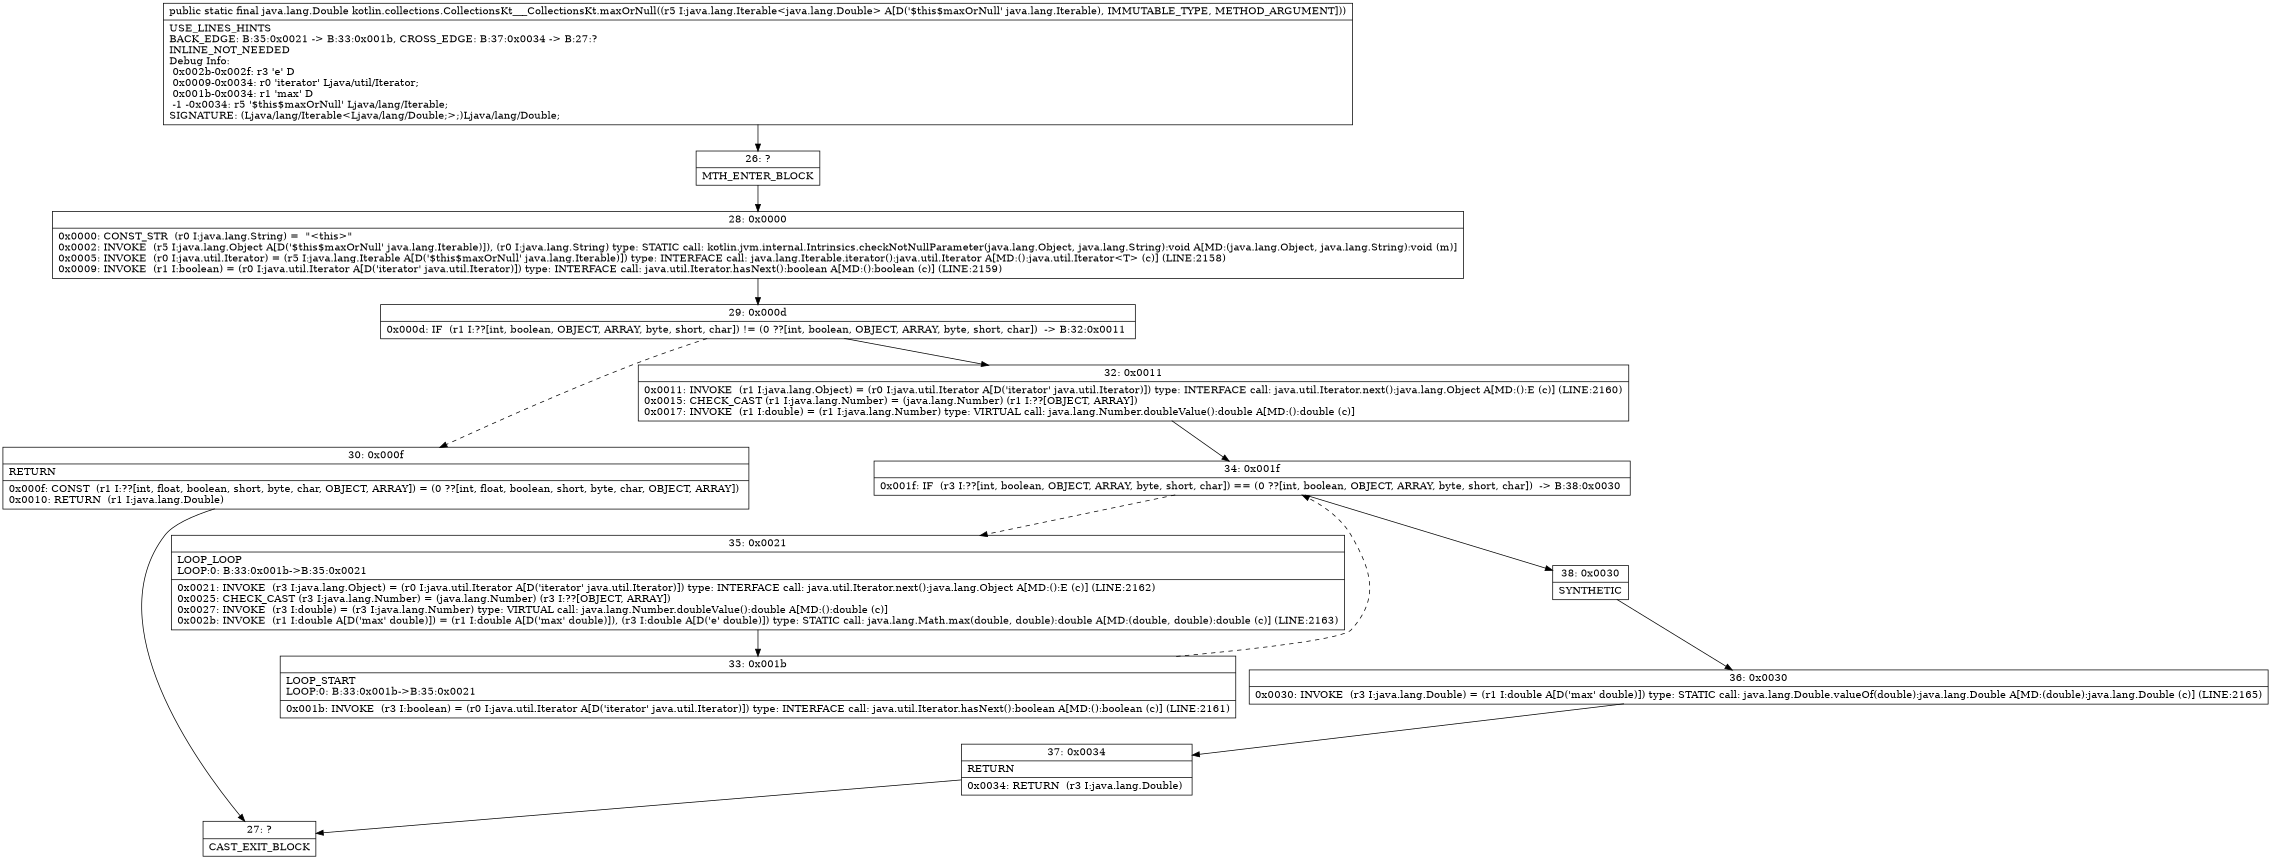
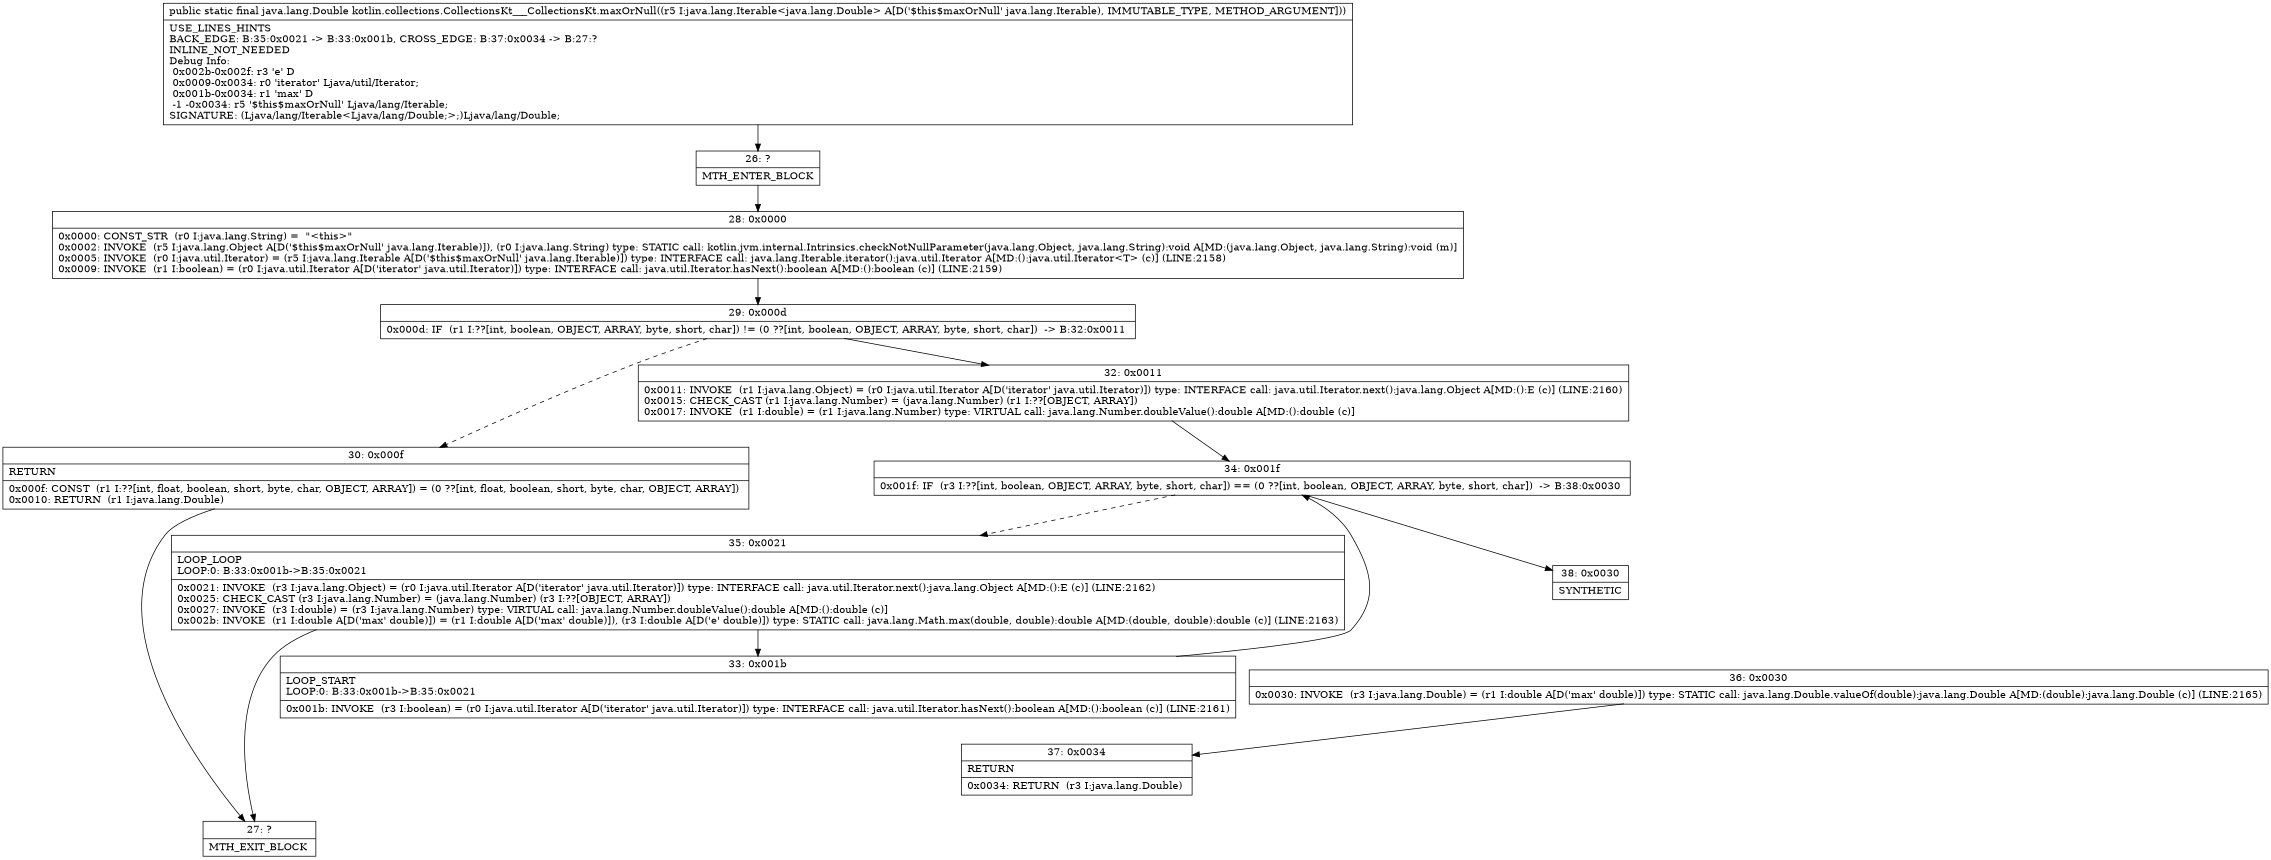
(1671, 633) -> none
(1343, 634) -> (1343, 634)
(642, 806) -> (249, 707)
(259, 847) -> (258, 847)
